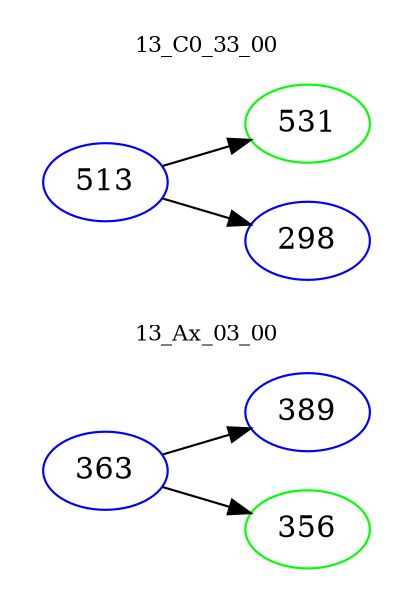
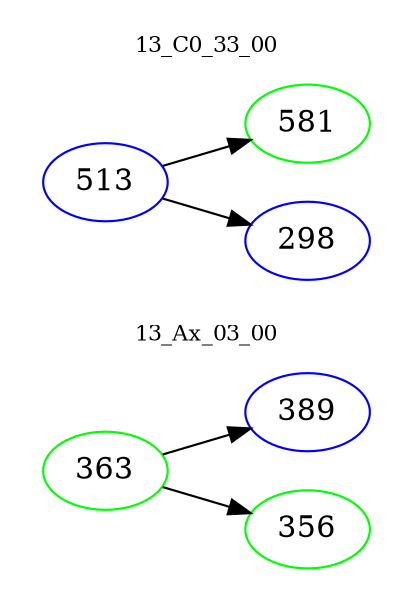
(308, 124) -> (308, 124)
(105, 471) -> (105, 471)
